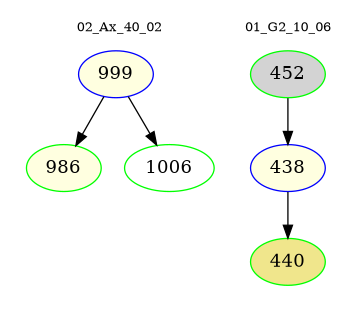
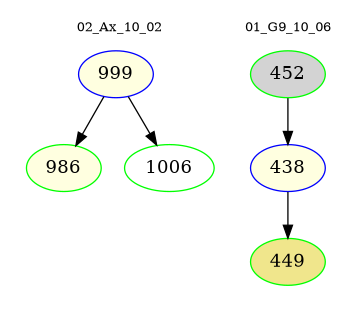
(120, 28) -> (120, 28)
(289, 28) -> (289, 28)
(288, 262) -> (288, 262)
